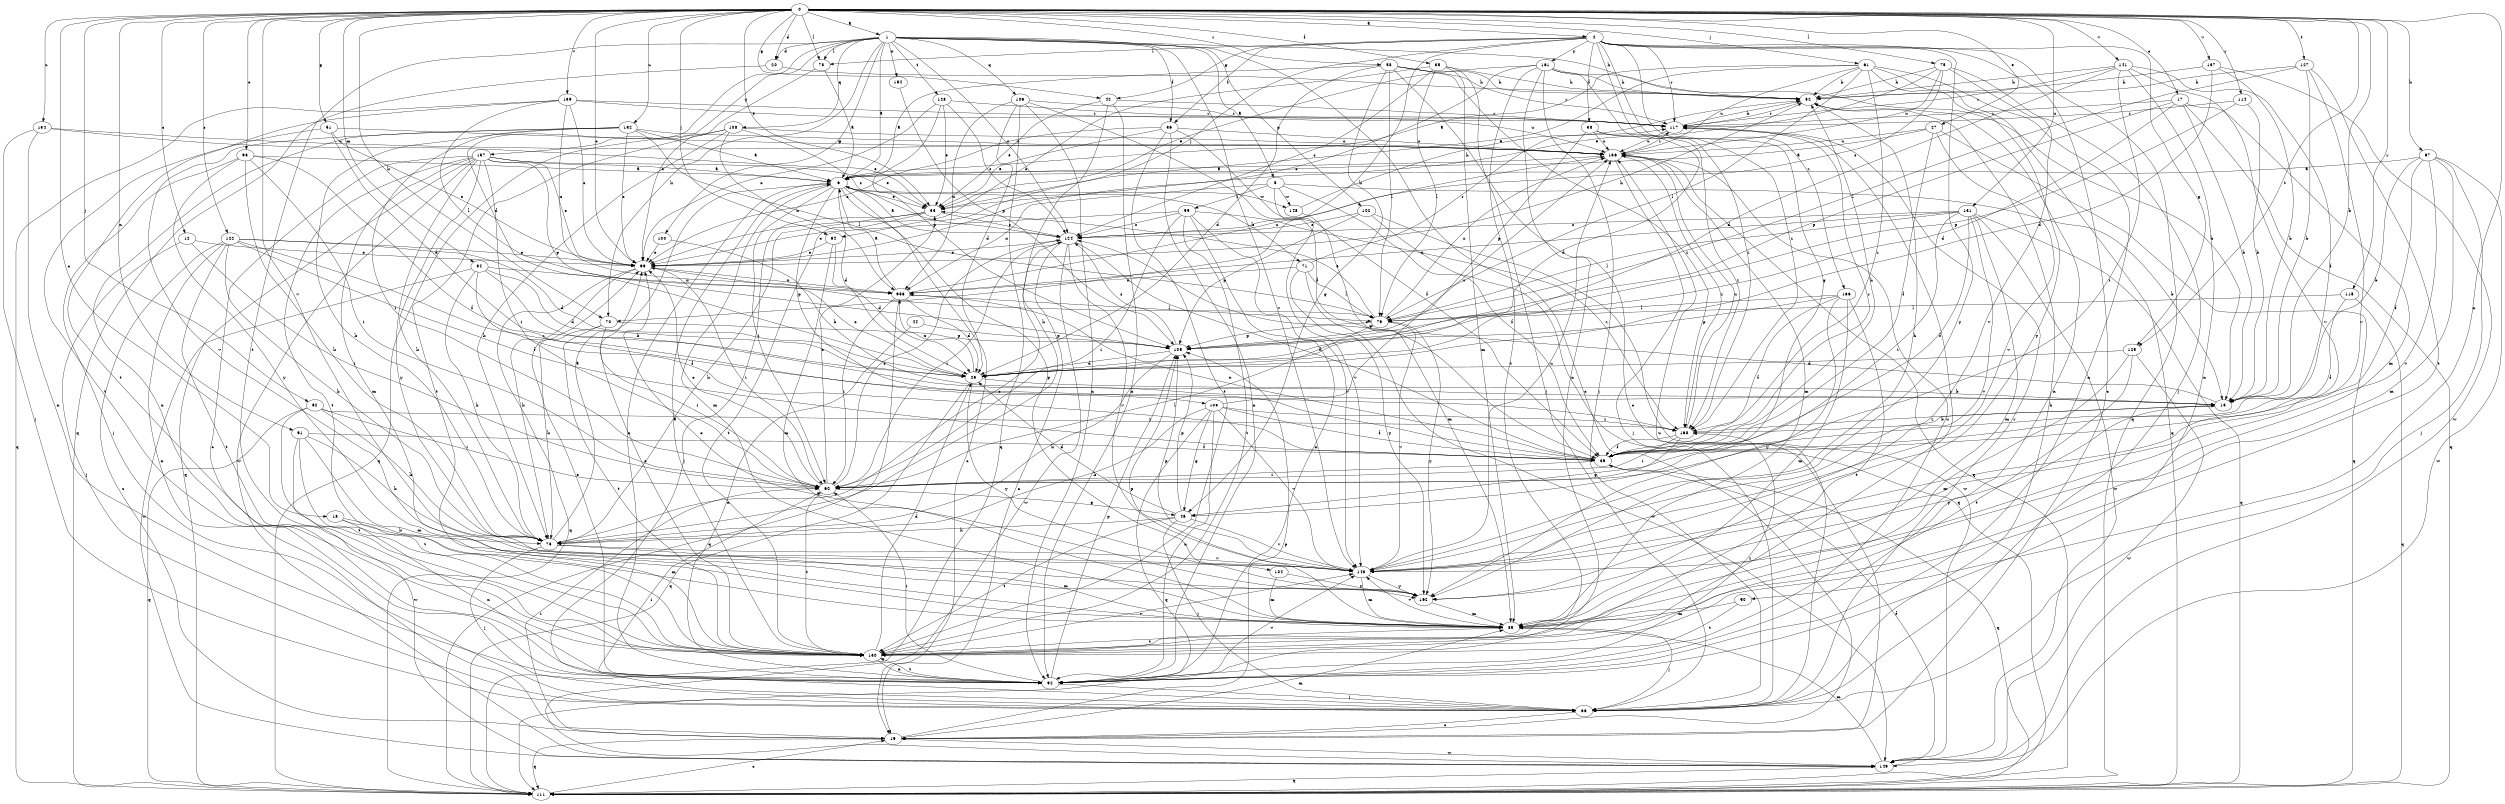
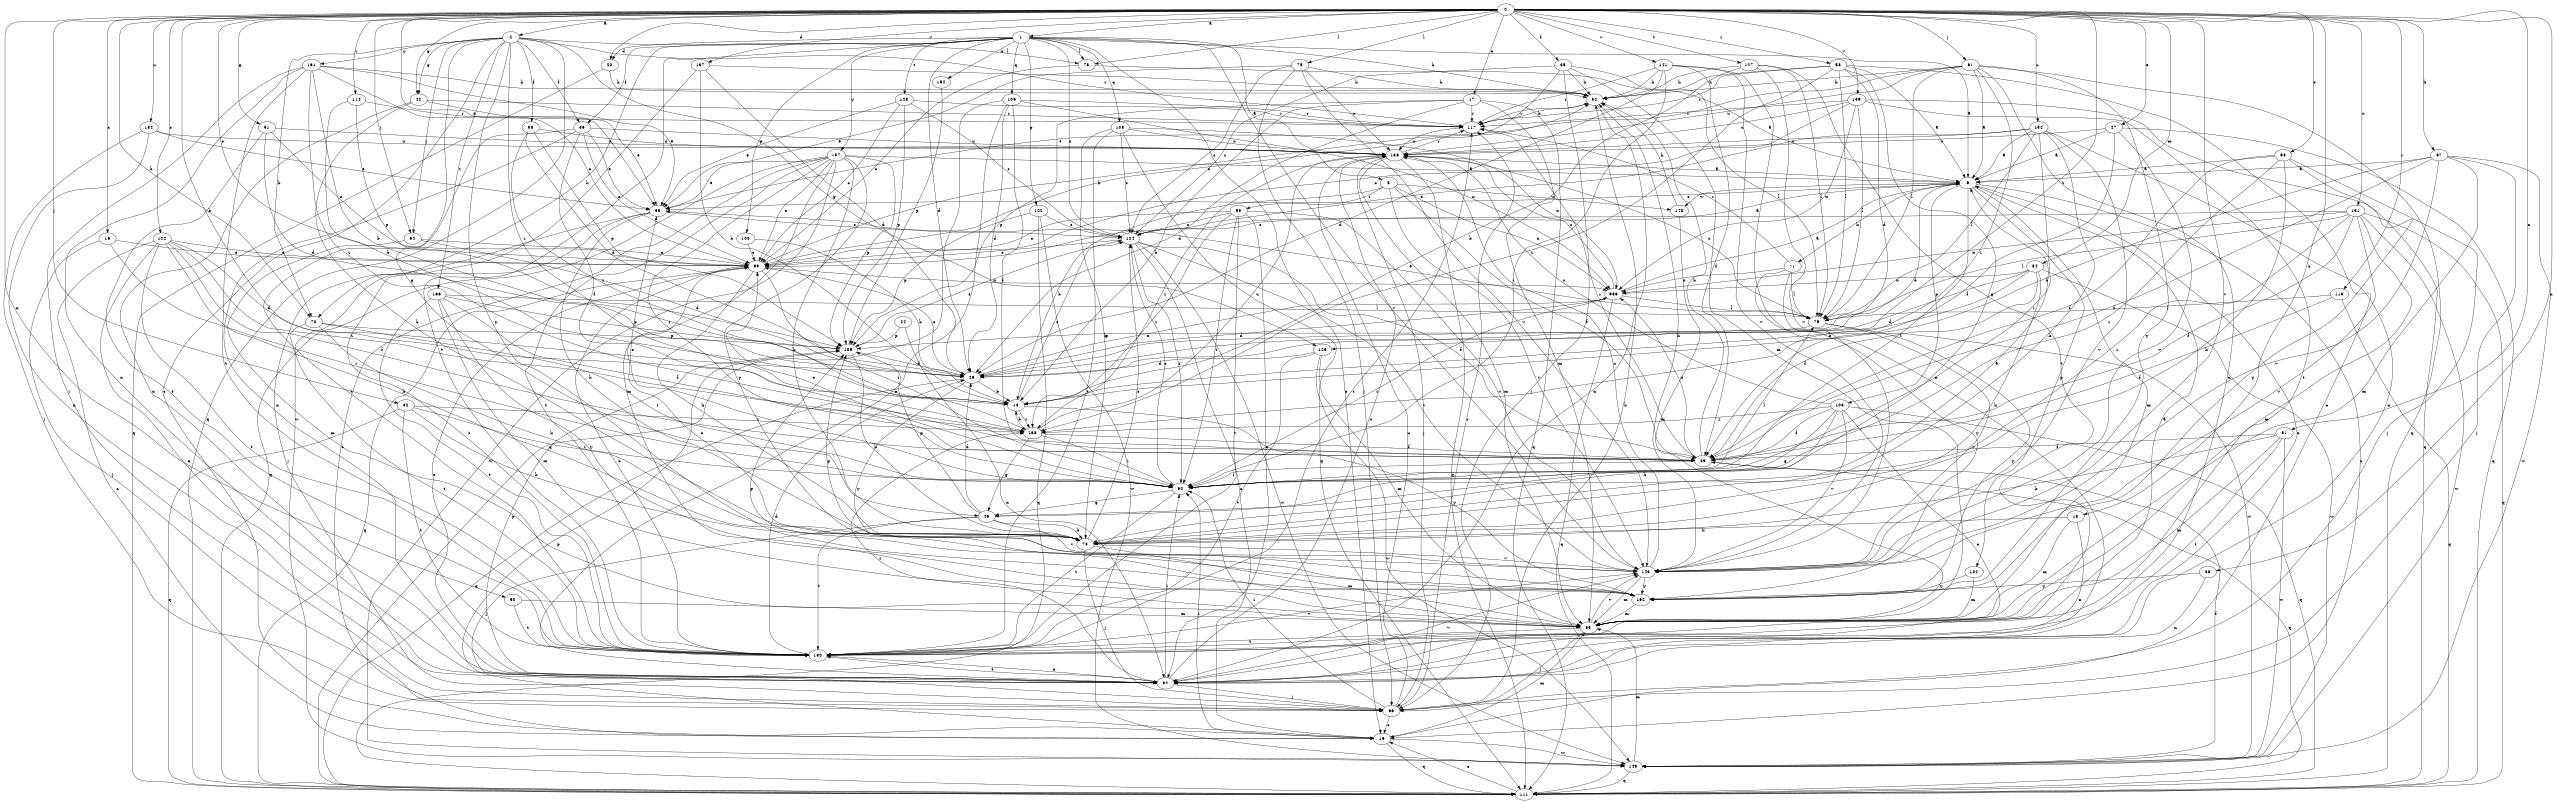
(187, 239) -> (108, 239)
none -> (2208, 572)
